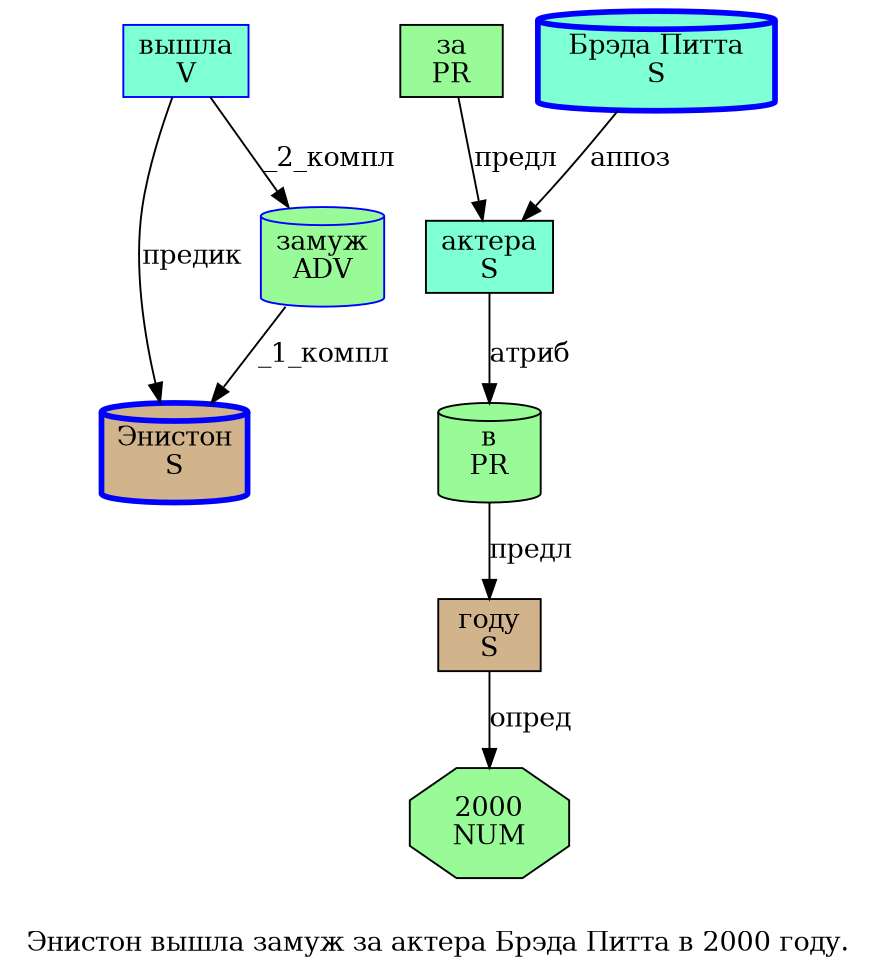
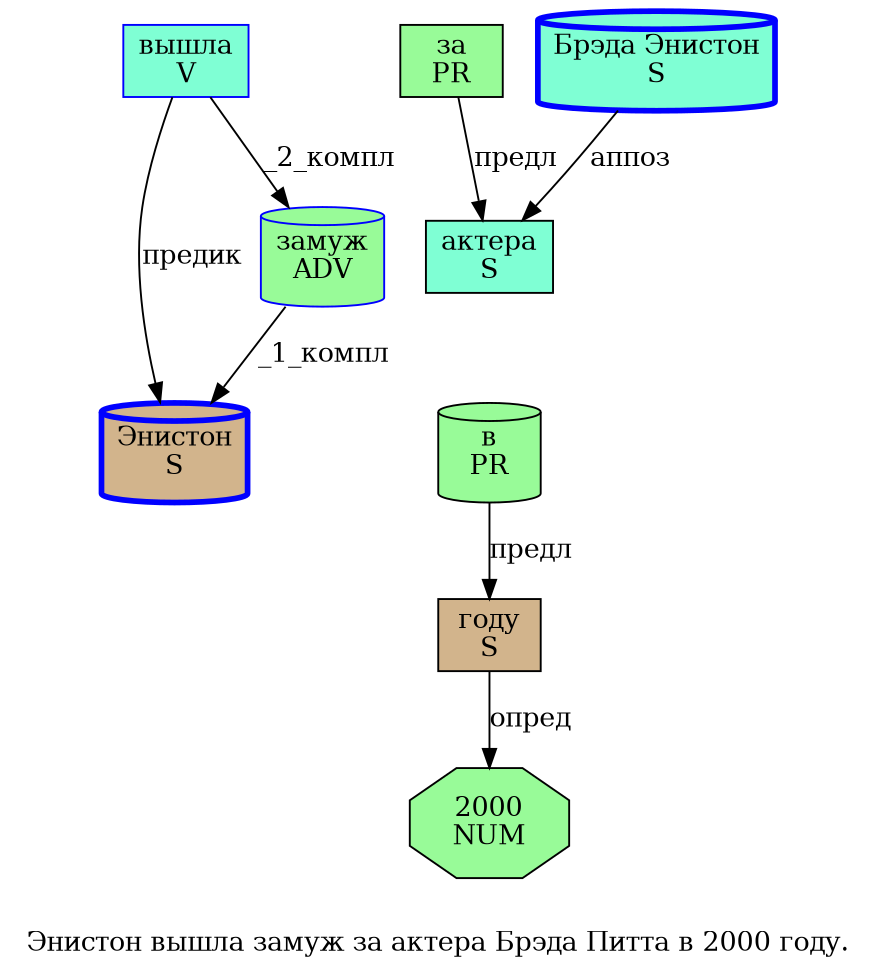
(656, 61) -> (656, 61)
(489, 338) -> none
